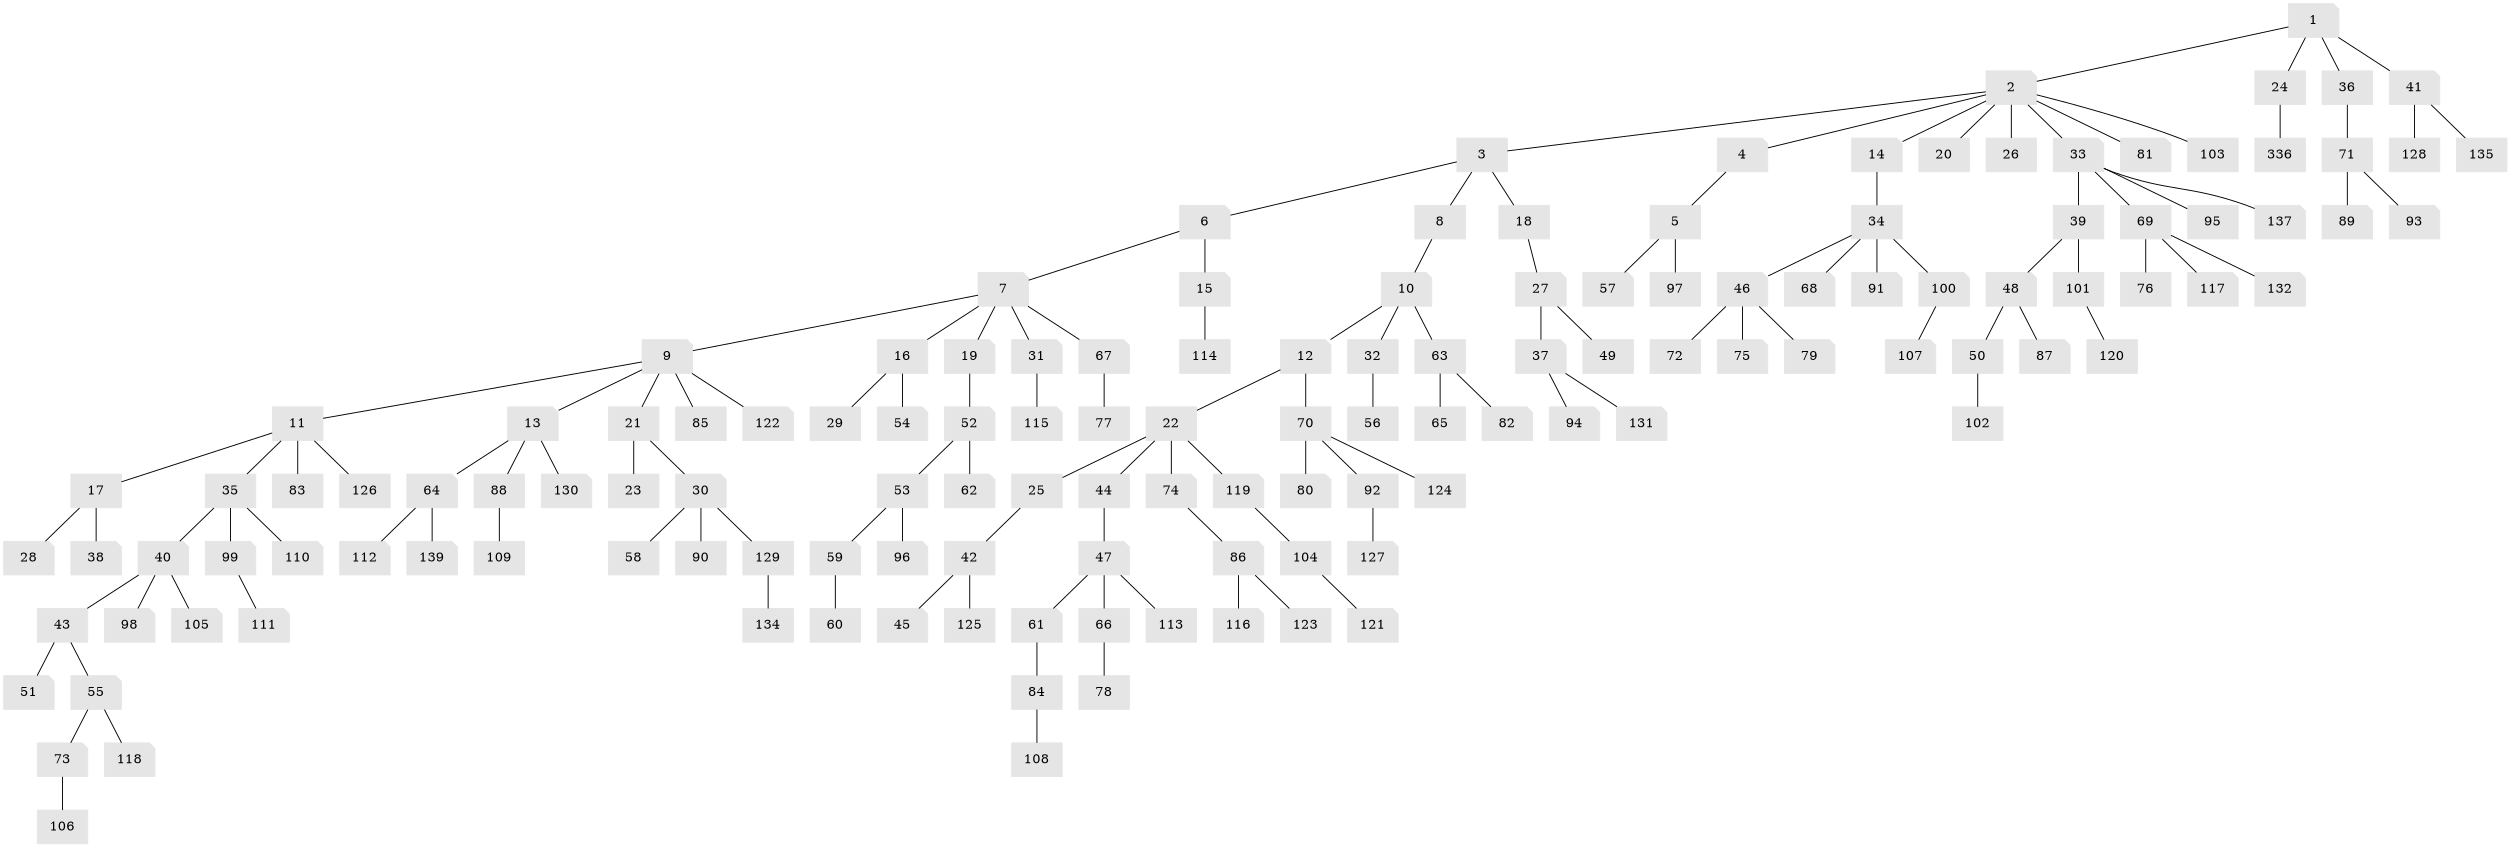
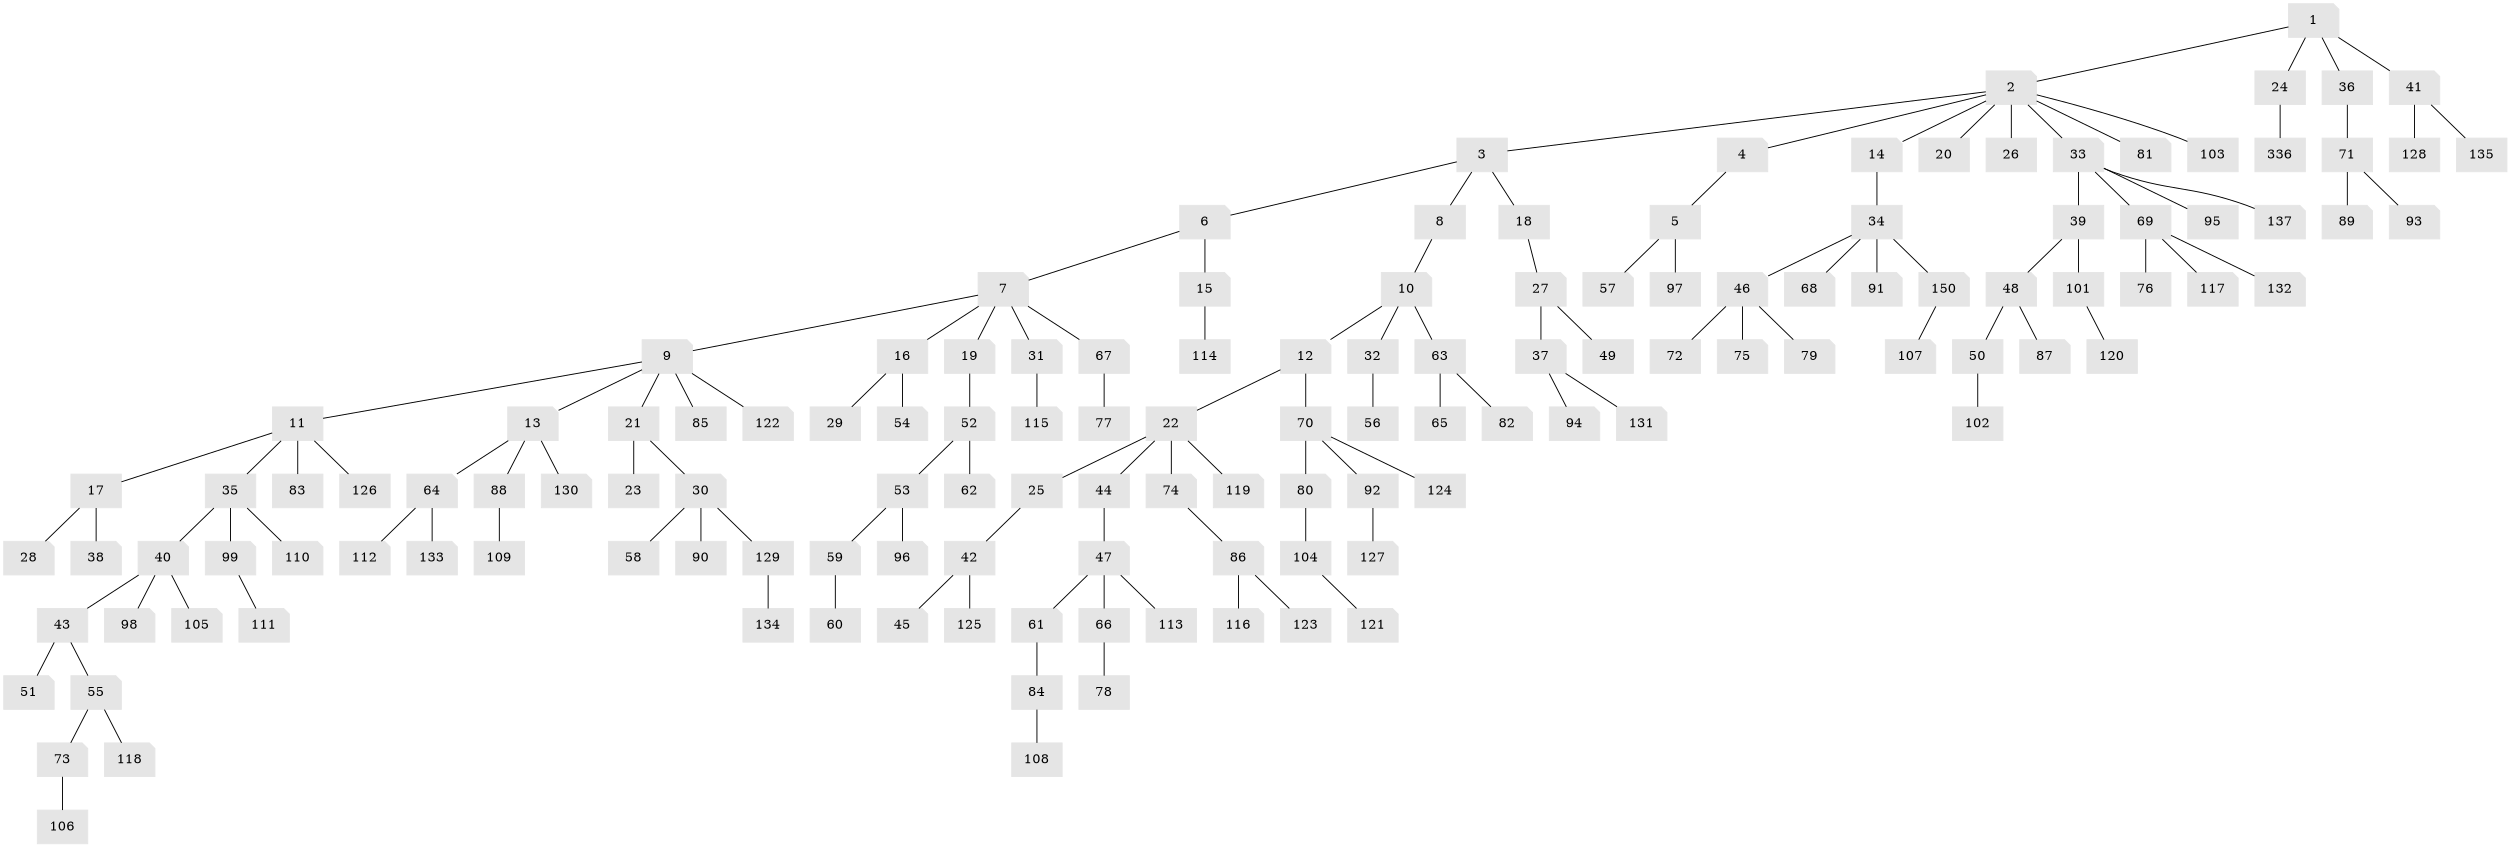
(1944, 289) -> (1944, 289)
(1272, 525) -> (1306, 525)
(432, 558) -> (432, 558)
